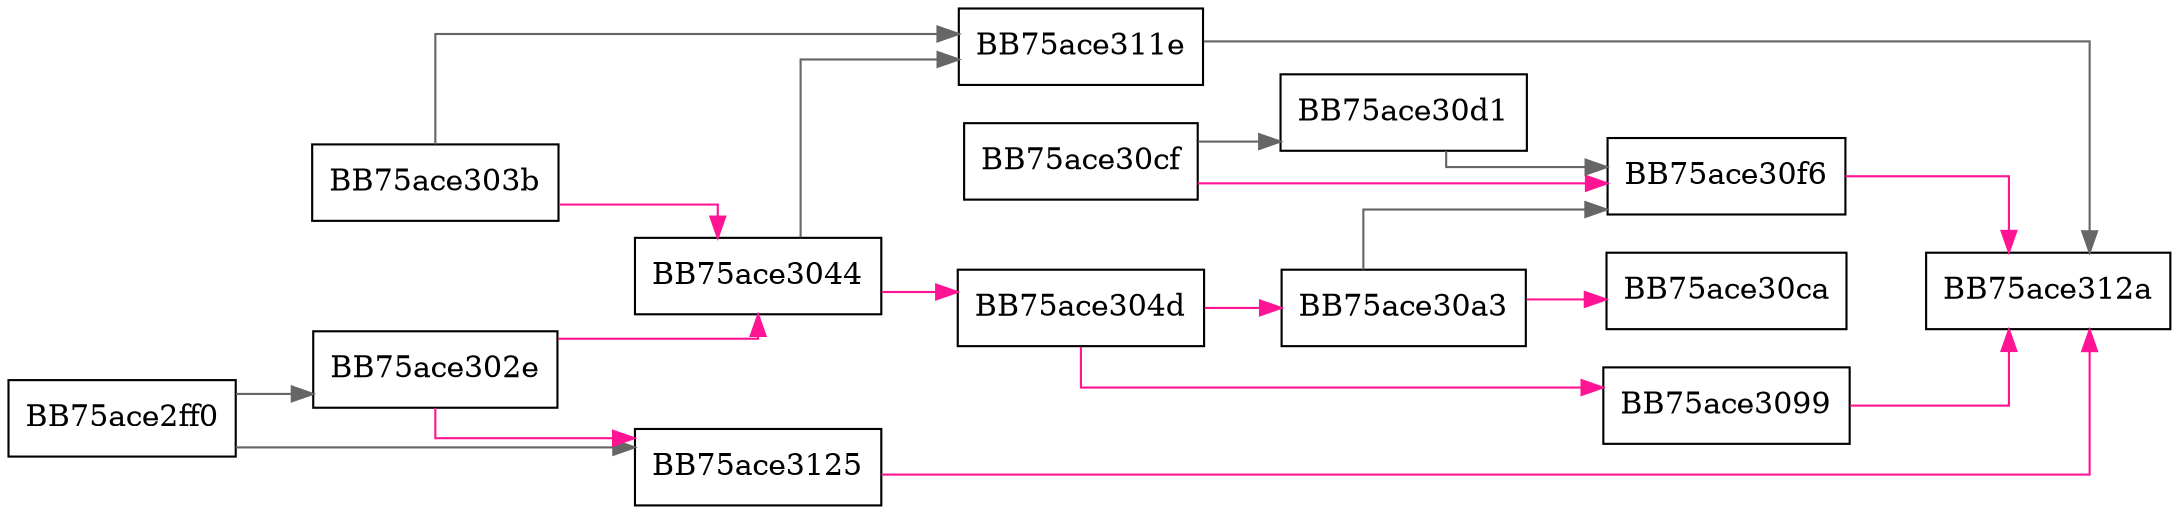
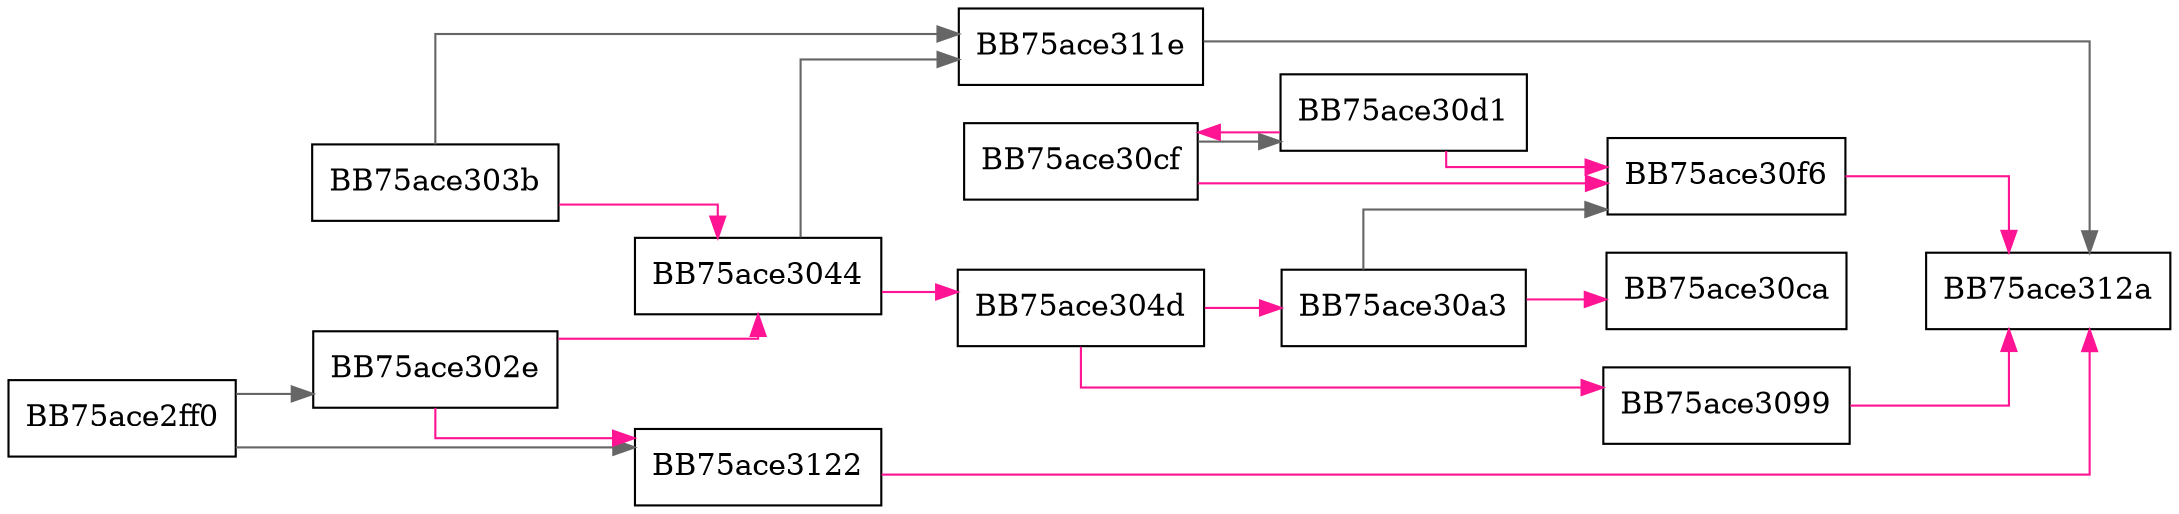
none -> (1250, 132)
(1508, 167) -> (1508, 167)
(758, 467) -> (758, 467)
